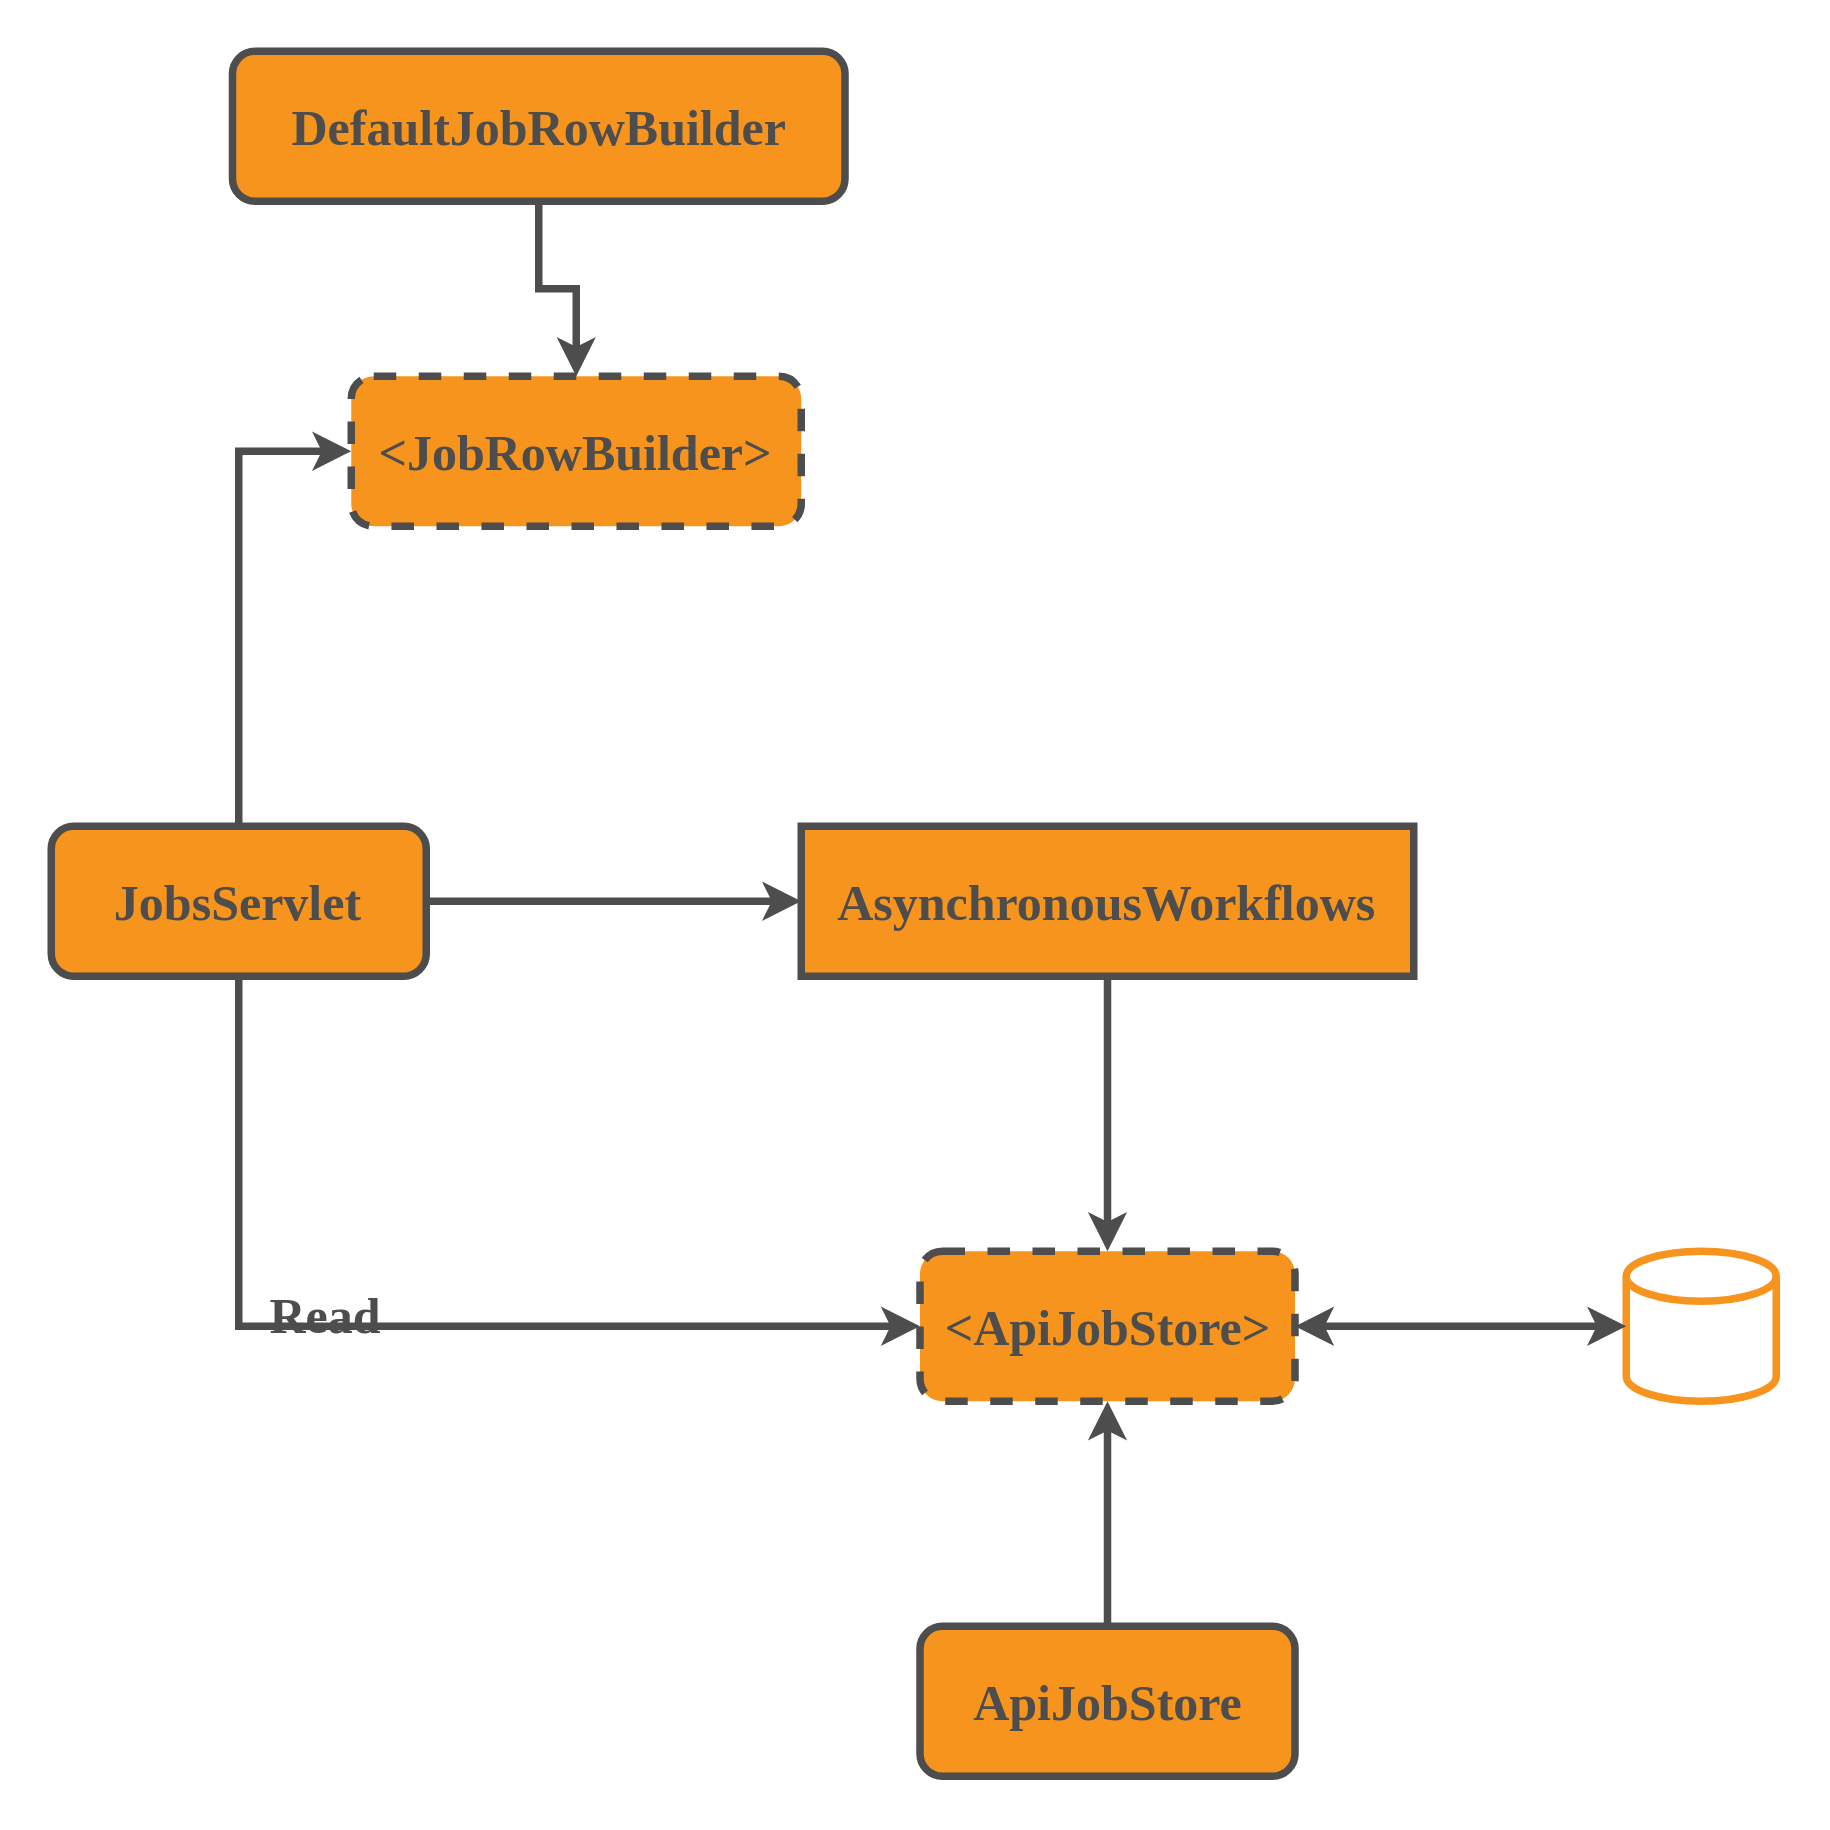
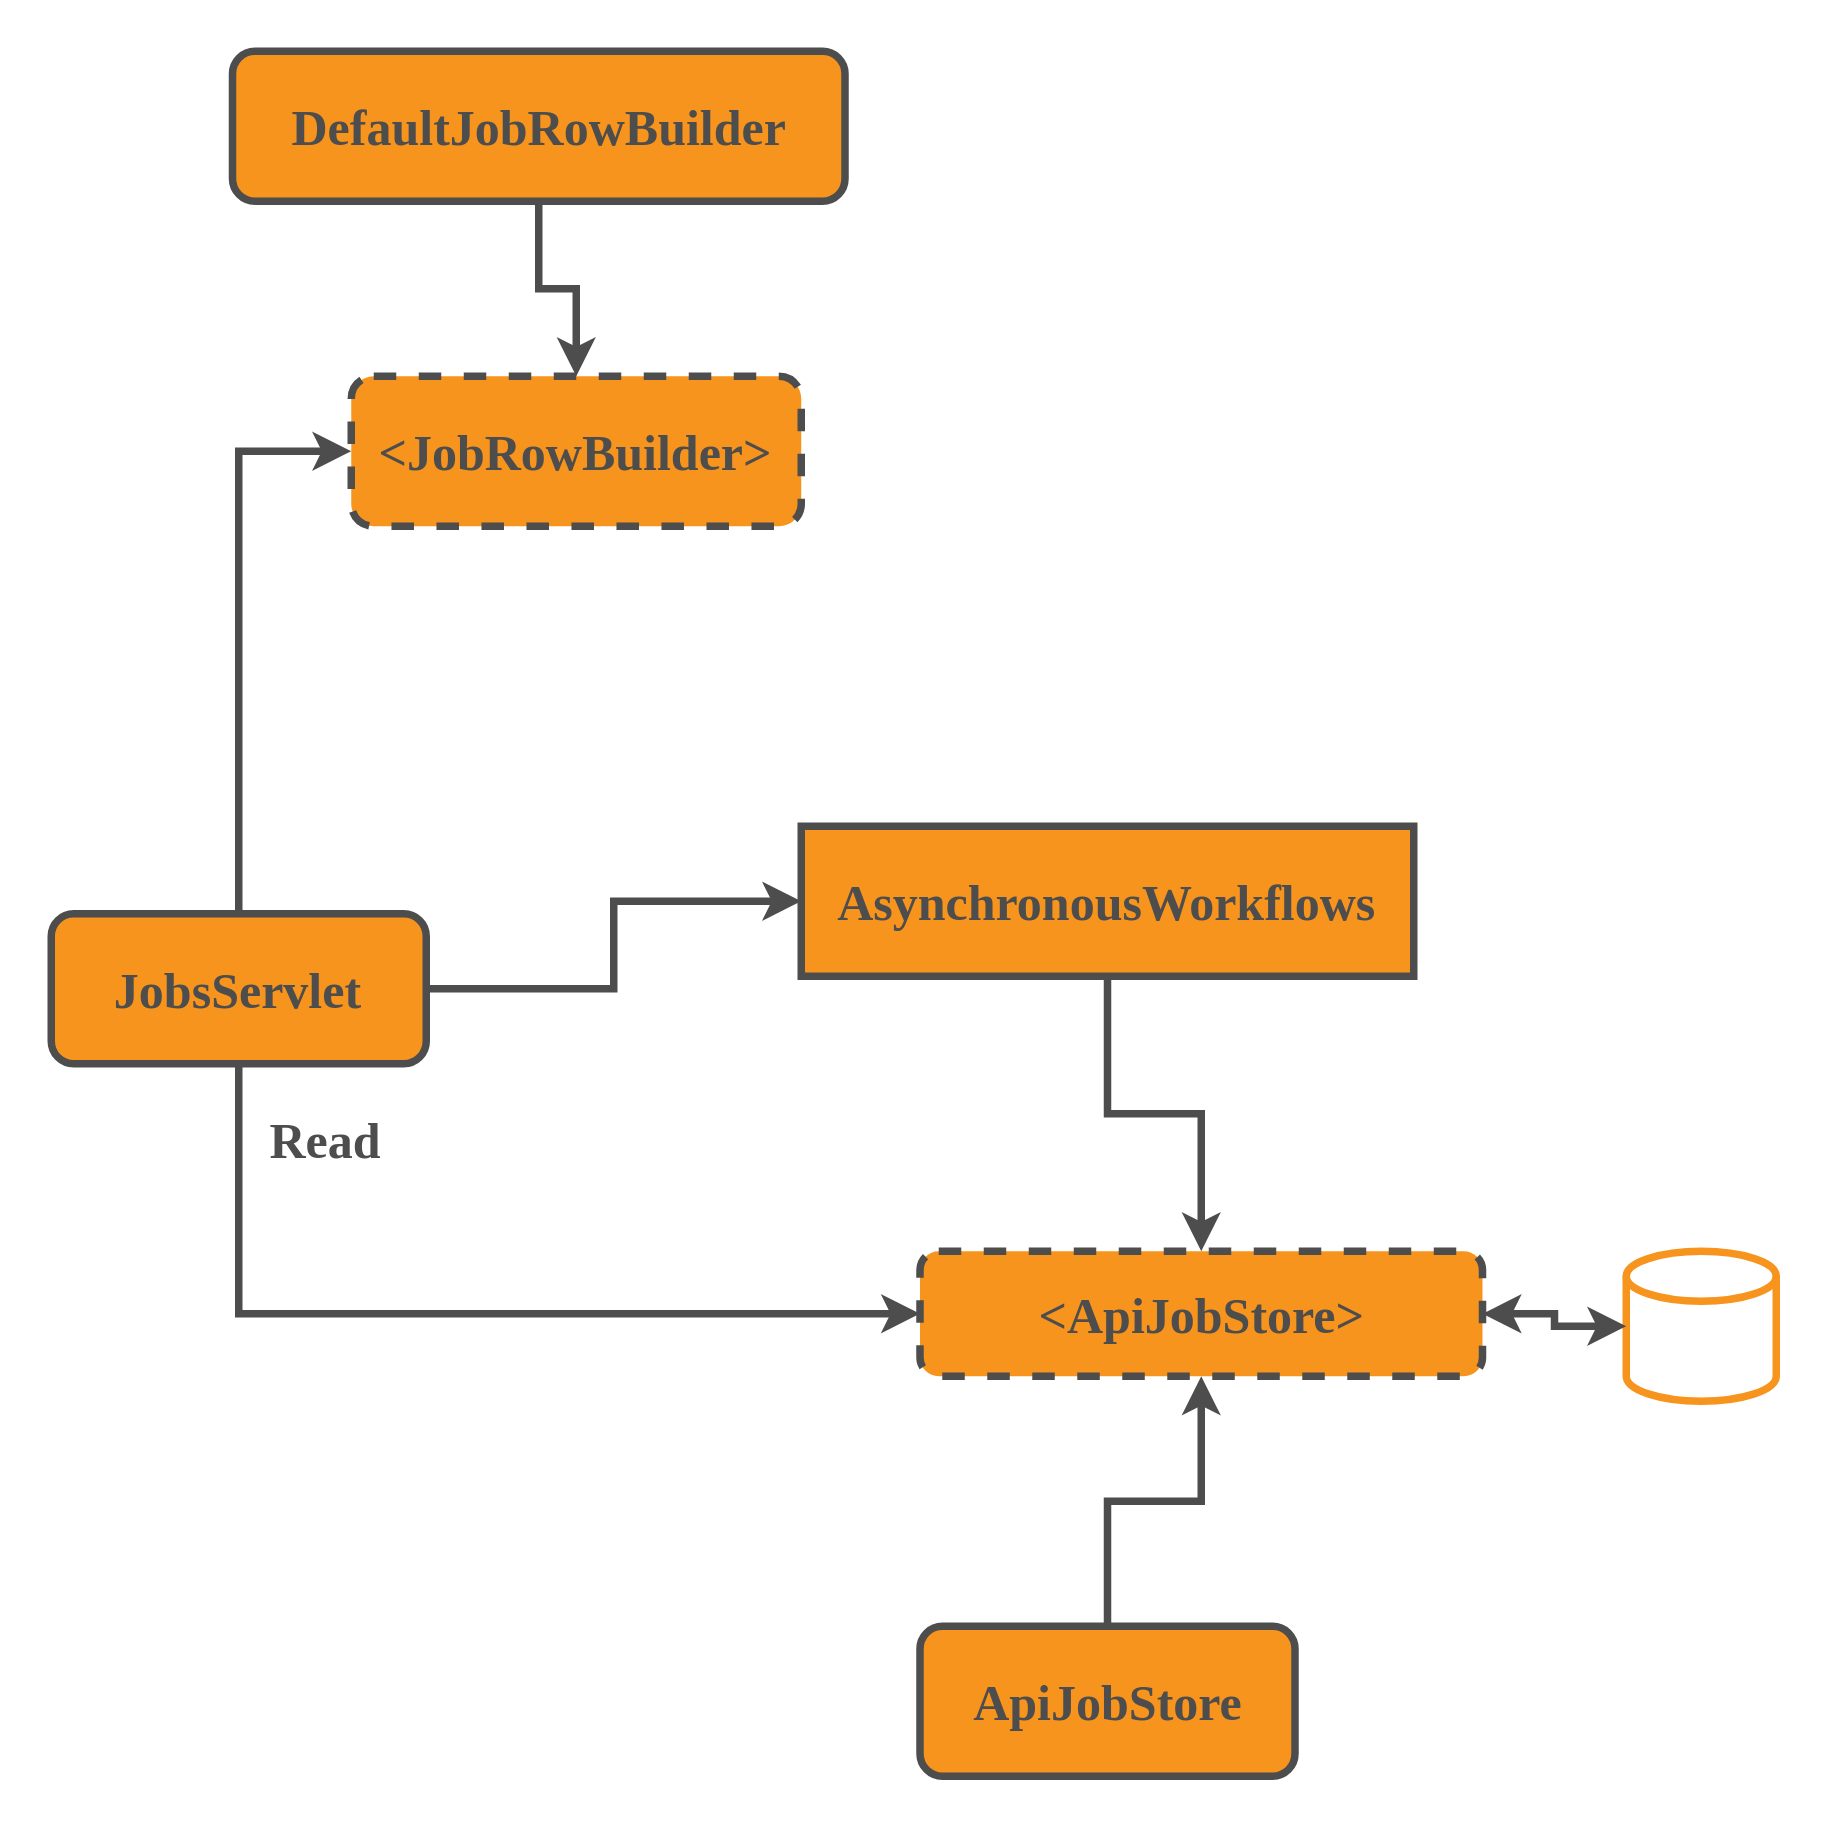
(239, 901) -> (239, 989)
(326, 1314) -> (326, 1139)
(1108, 1326) -> (1201, 1314)
